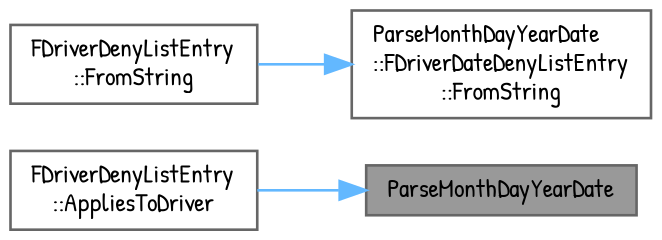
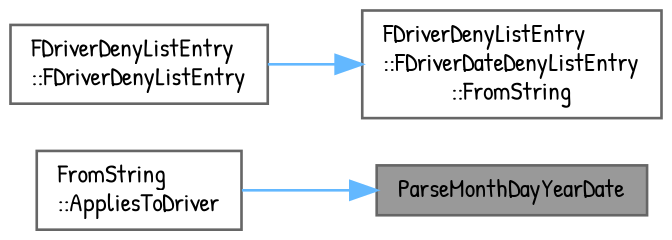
(134, 64) -> (139, 64)
(501, 64) -> (512, 64)
(134, 190) -> (139, 190)
